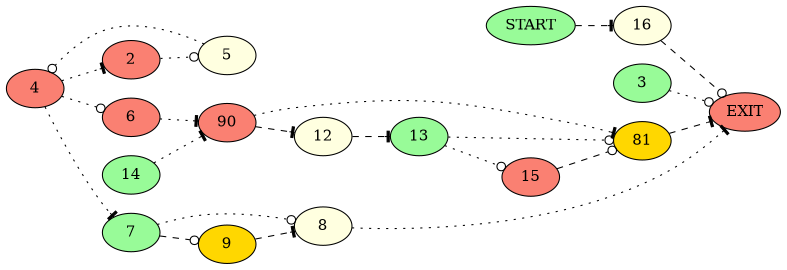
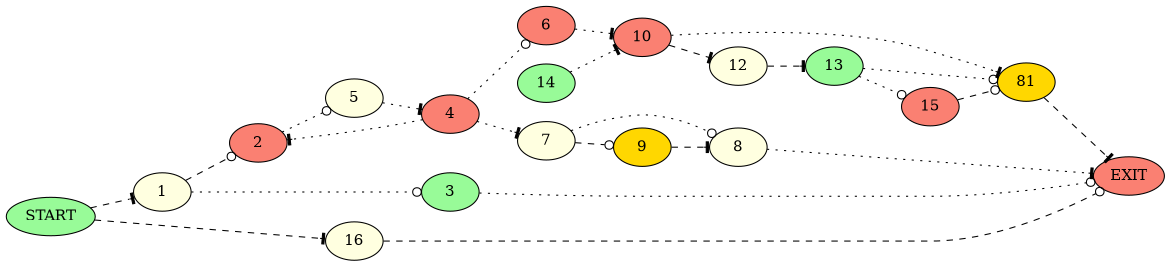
(125, 26) -> (400, 106)
(227, 123) -> (642, 37)
none -> (162, 192)
(131, 233) -> (546, 141)
